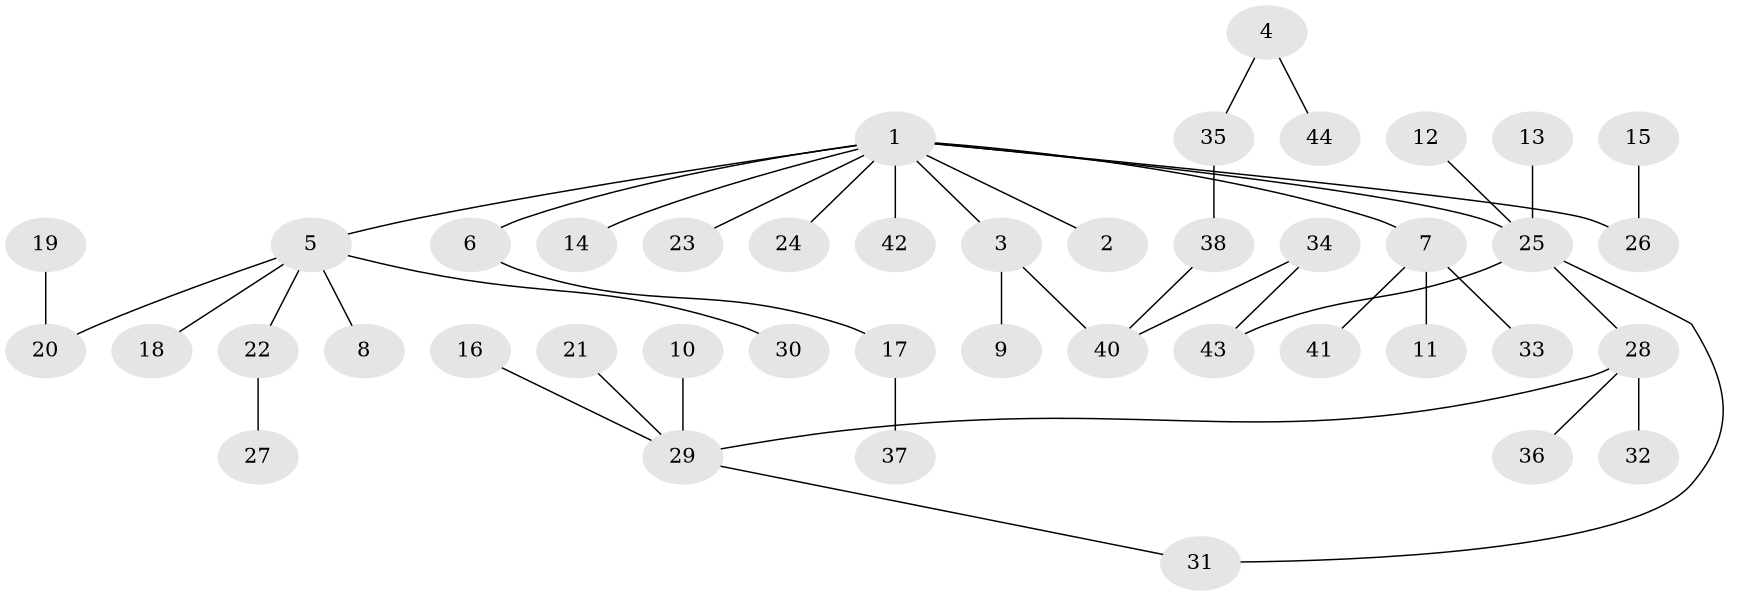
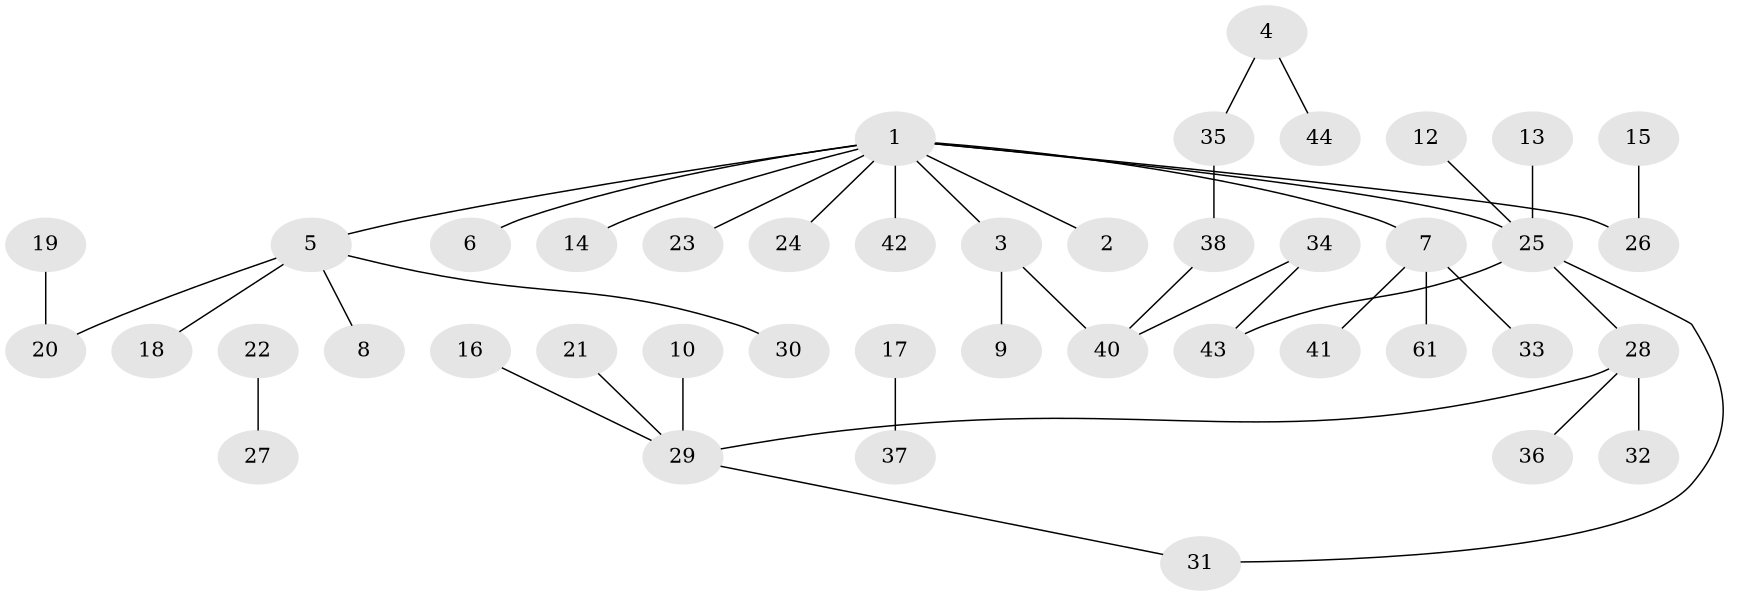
(285, 298) -> none
(683, 298) -> none
(1426, 351) -> (1426, 351)
